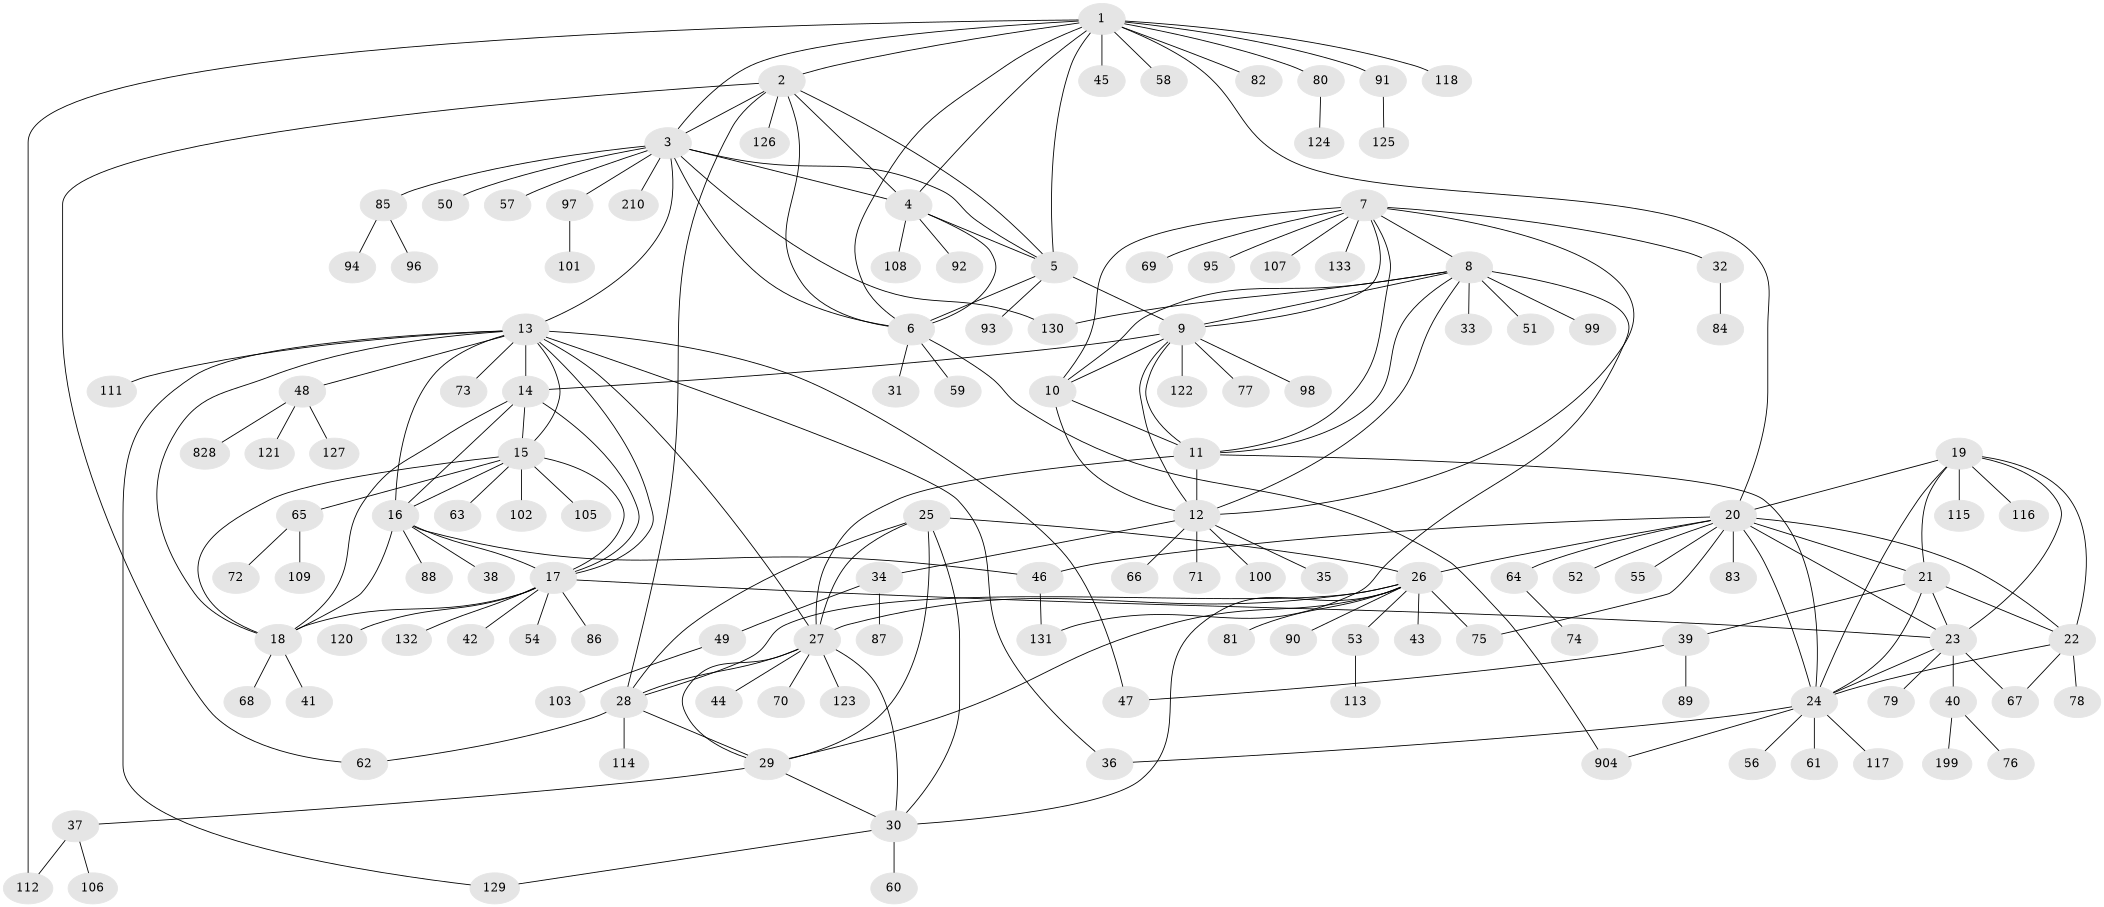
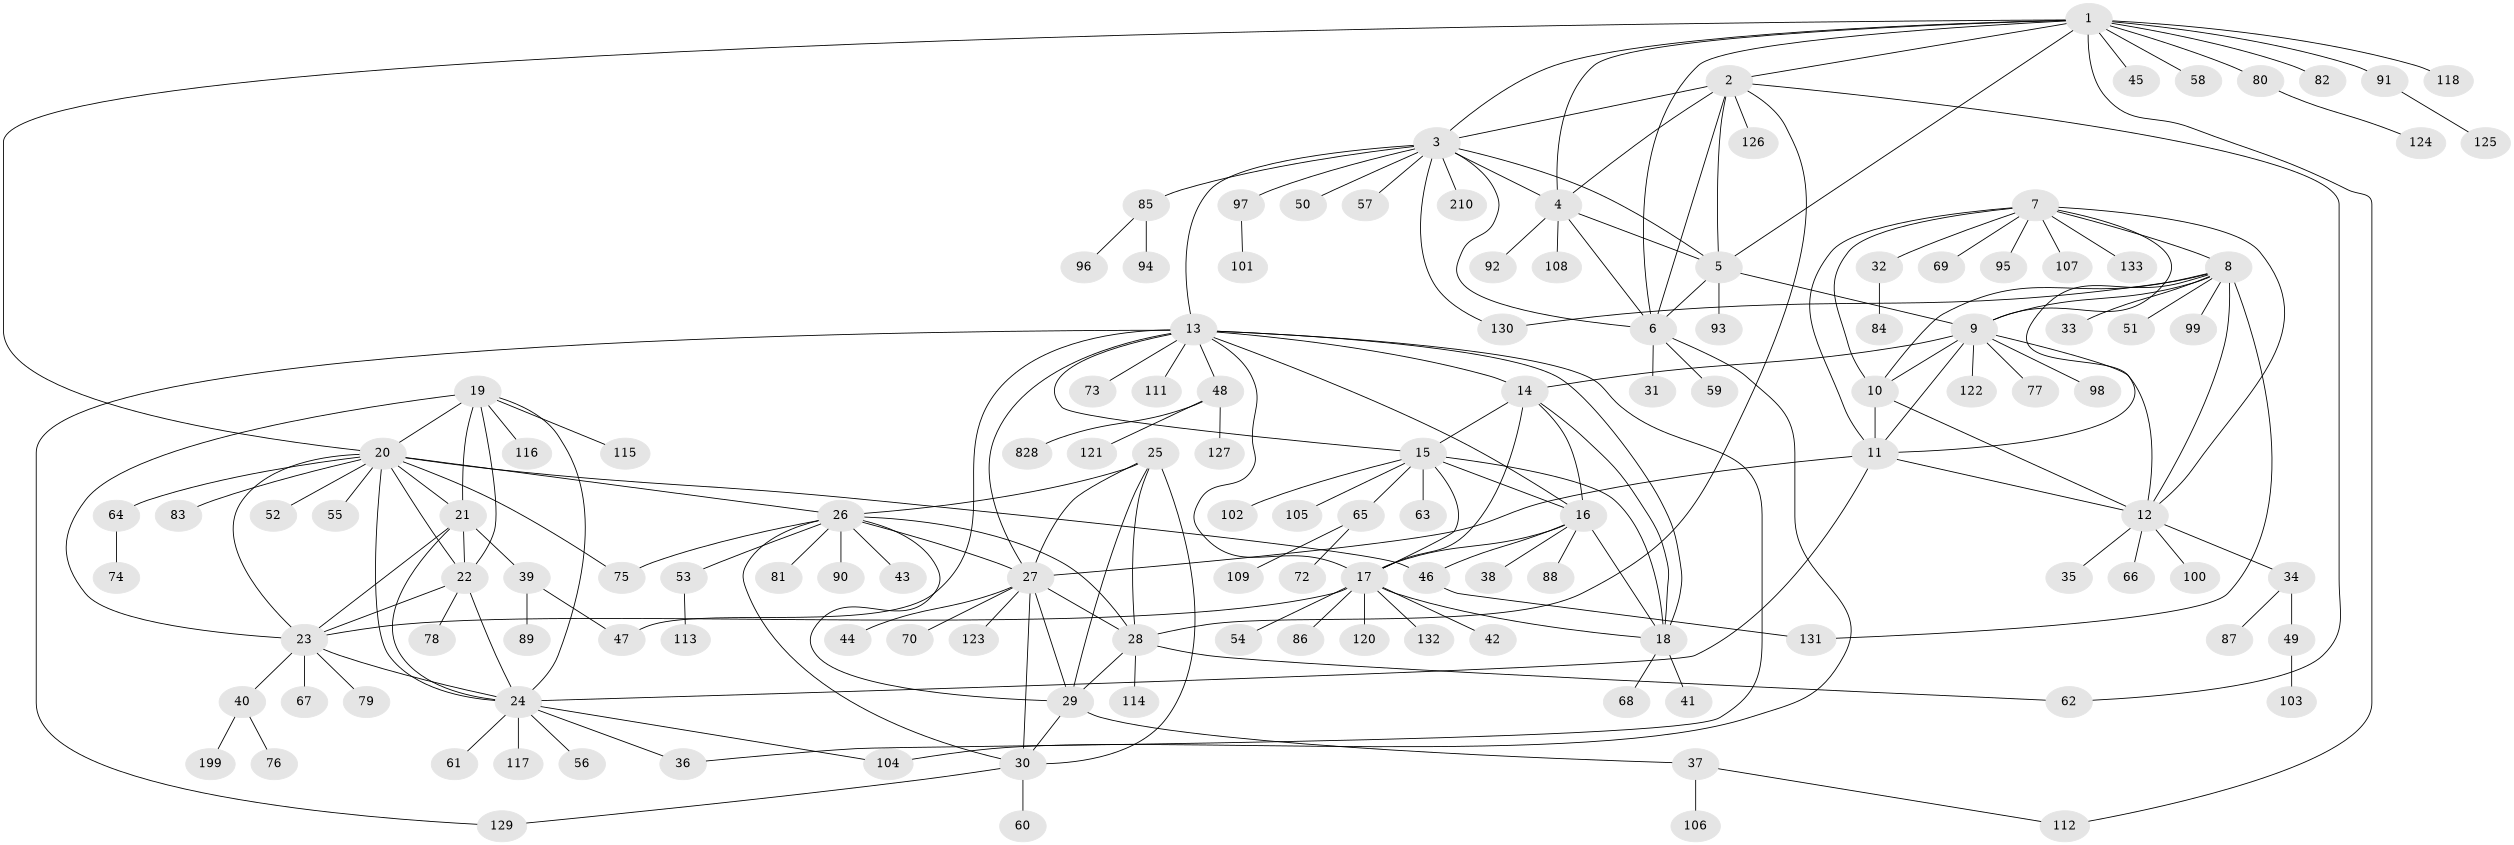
(1197, 578) -> none
(2044, 671) -> (385, 609)
(1606, 764) -> (888, 764)
